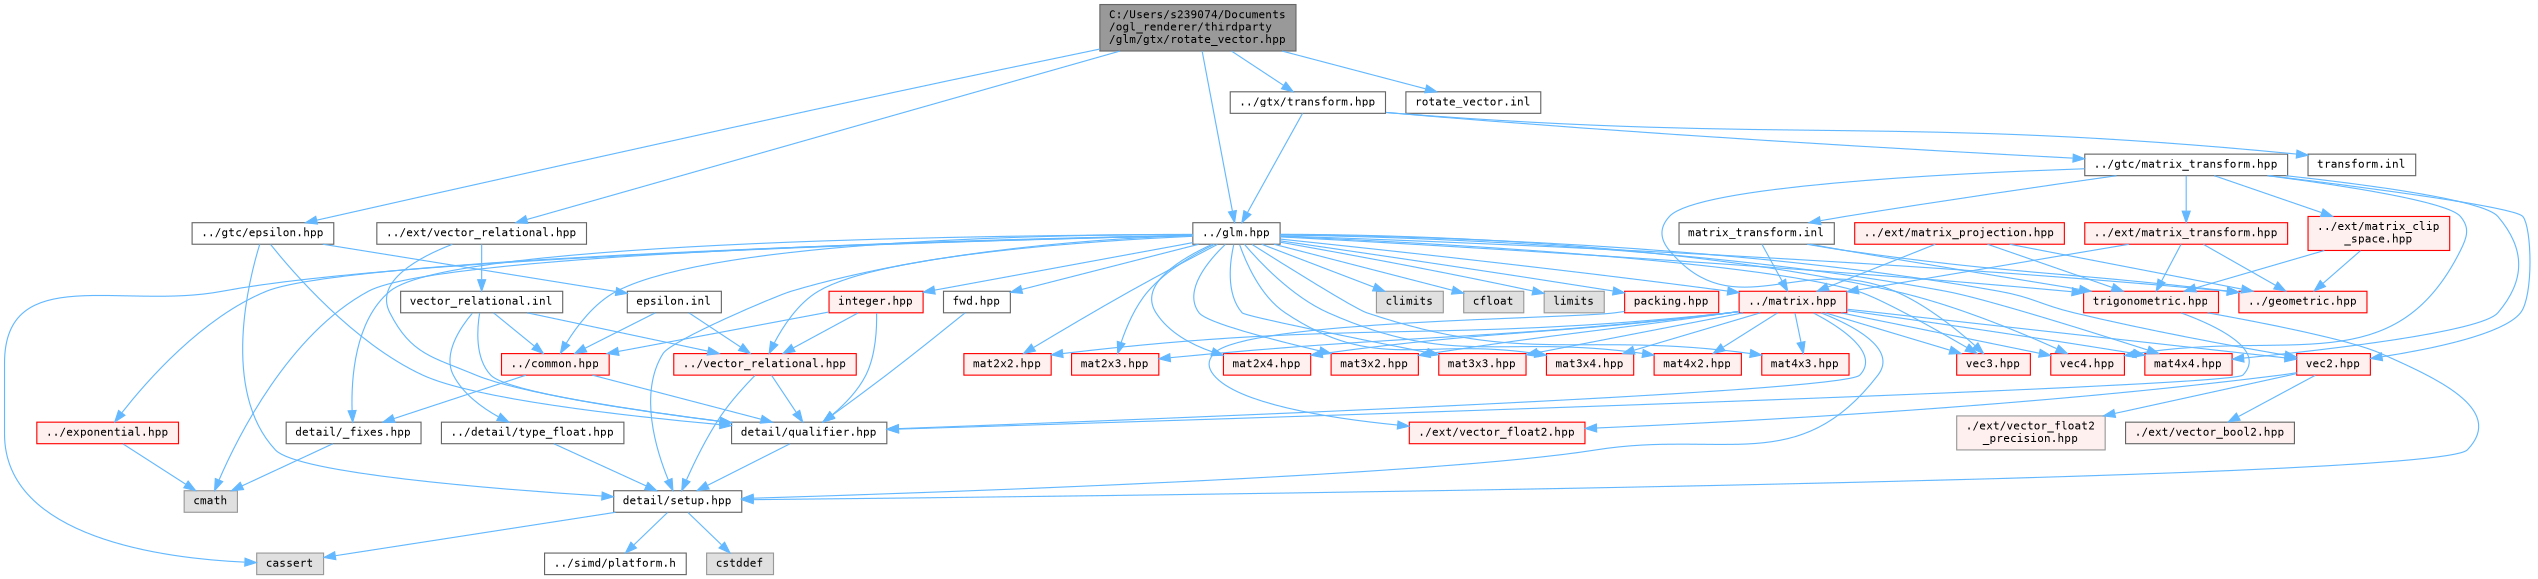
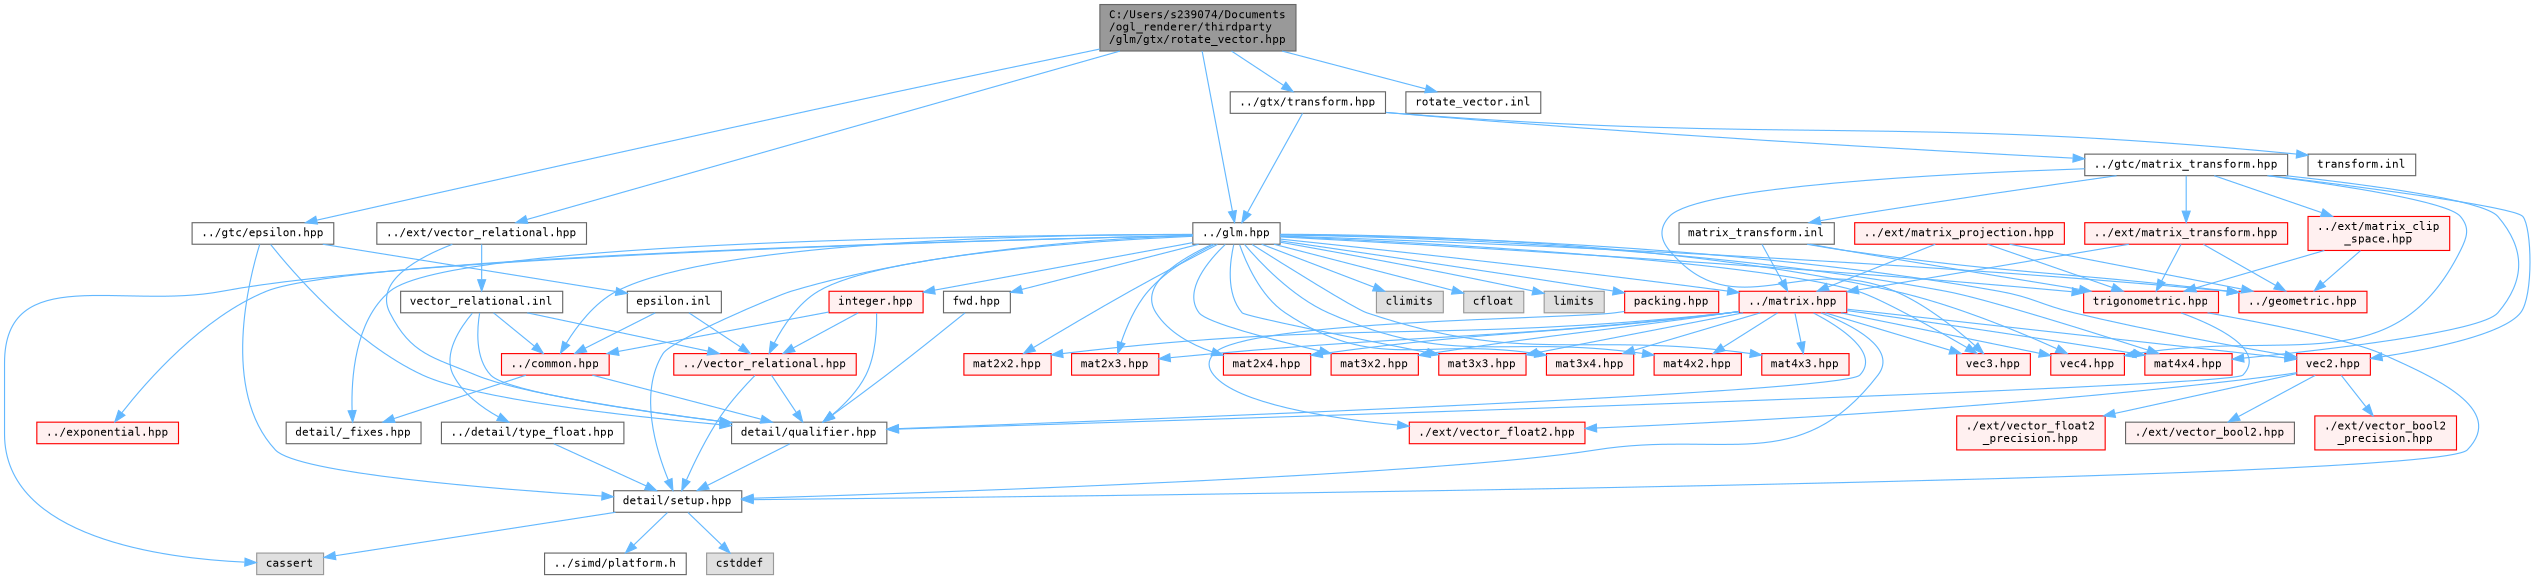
(2031, 433) -> (2031, 433)
none -> (2386, 433)
(211, 502) -> none
